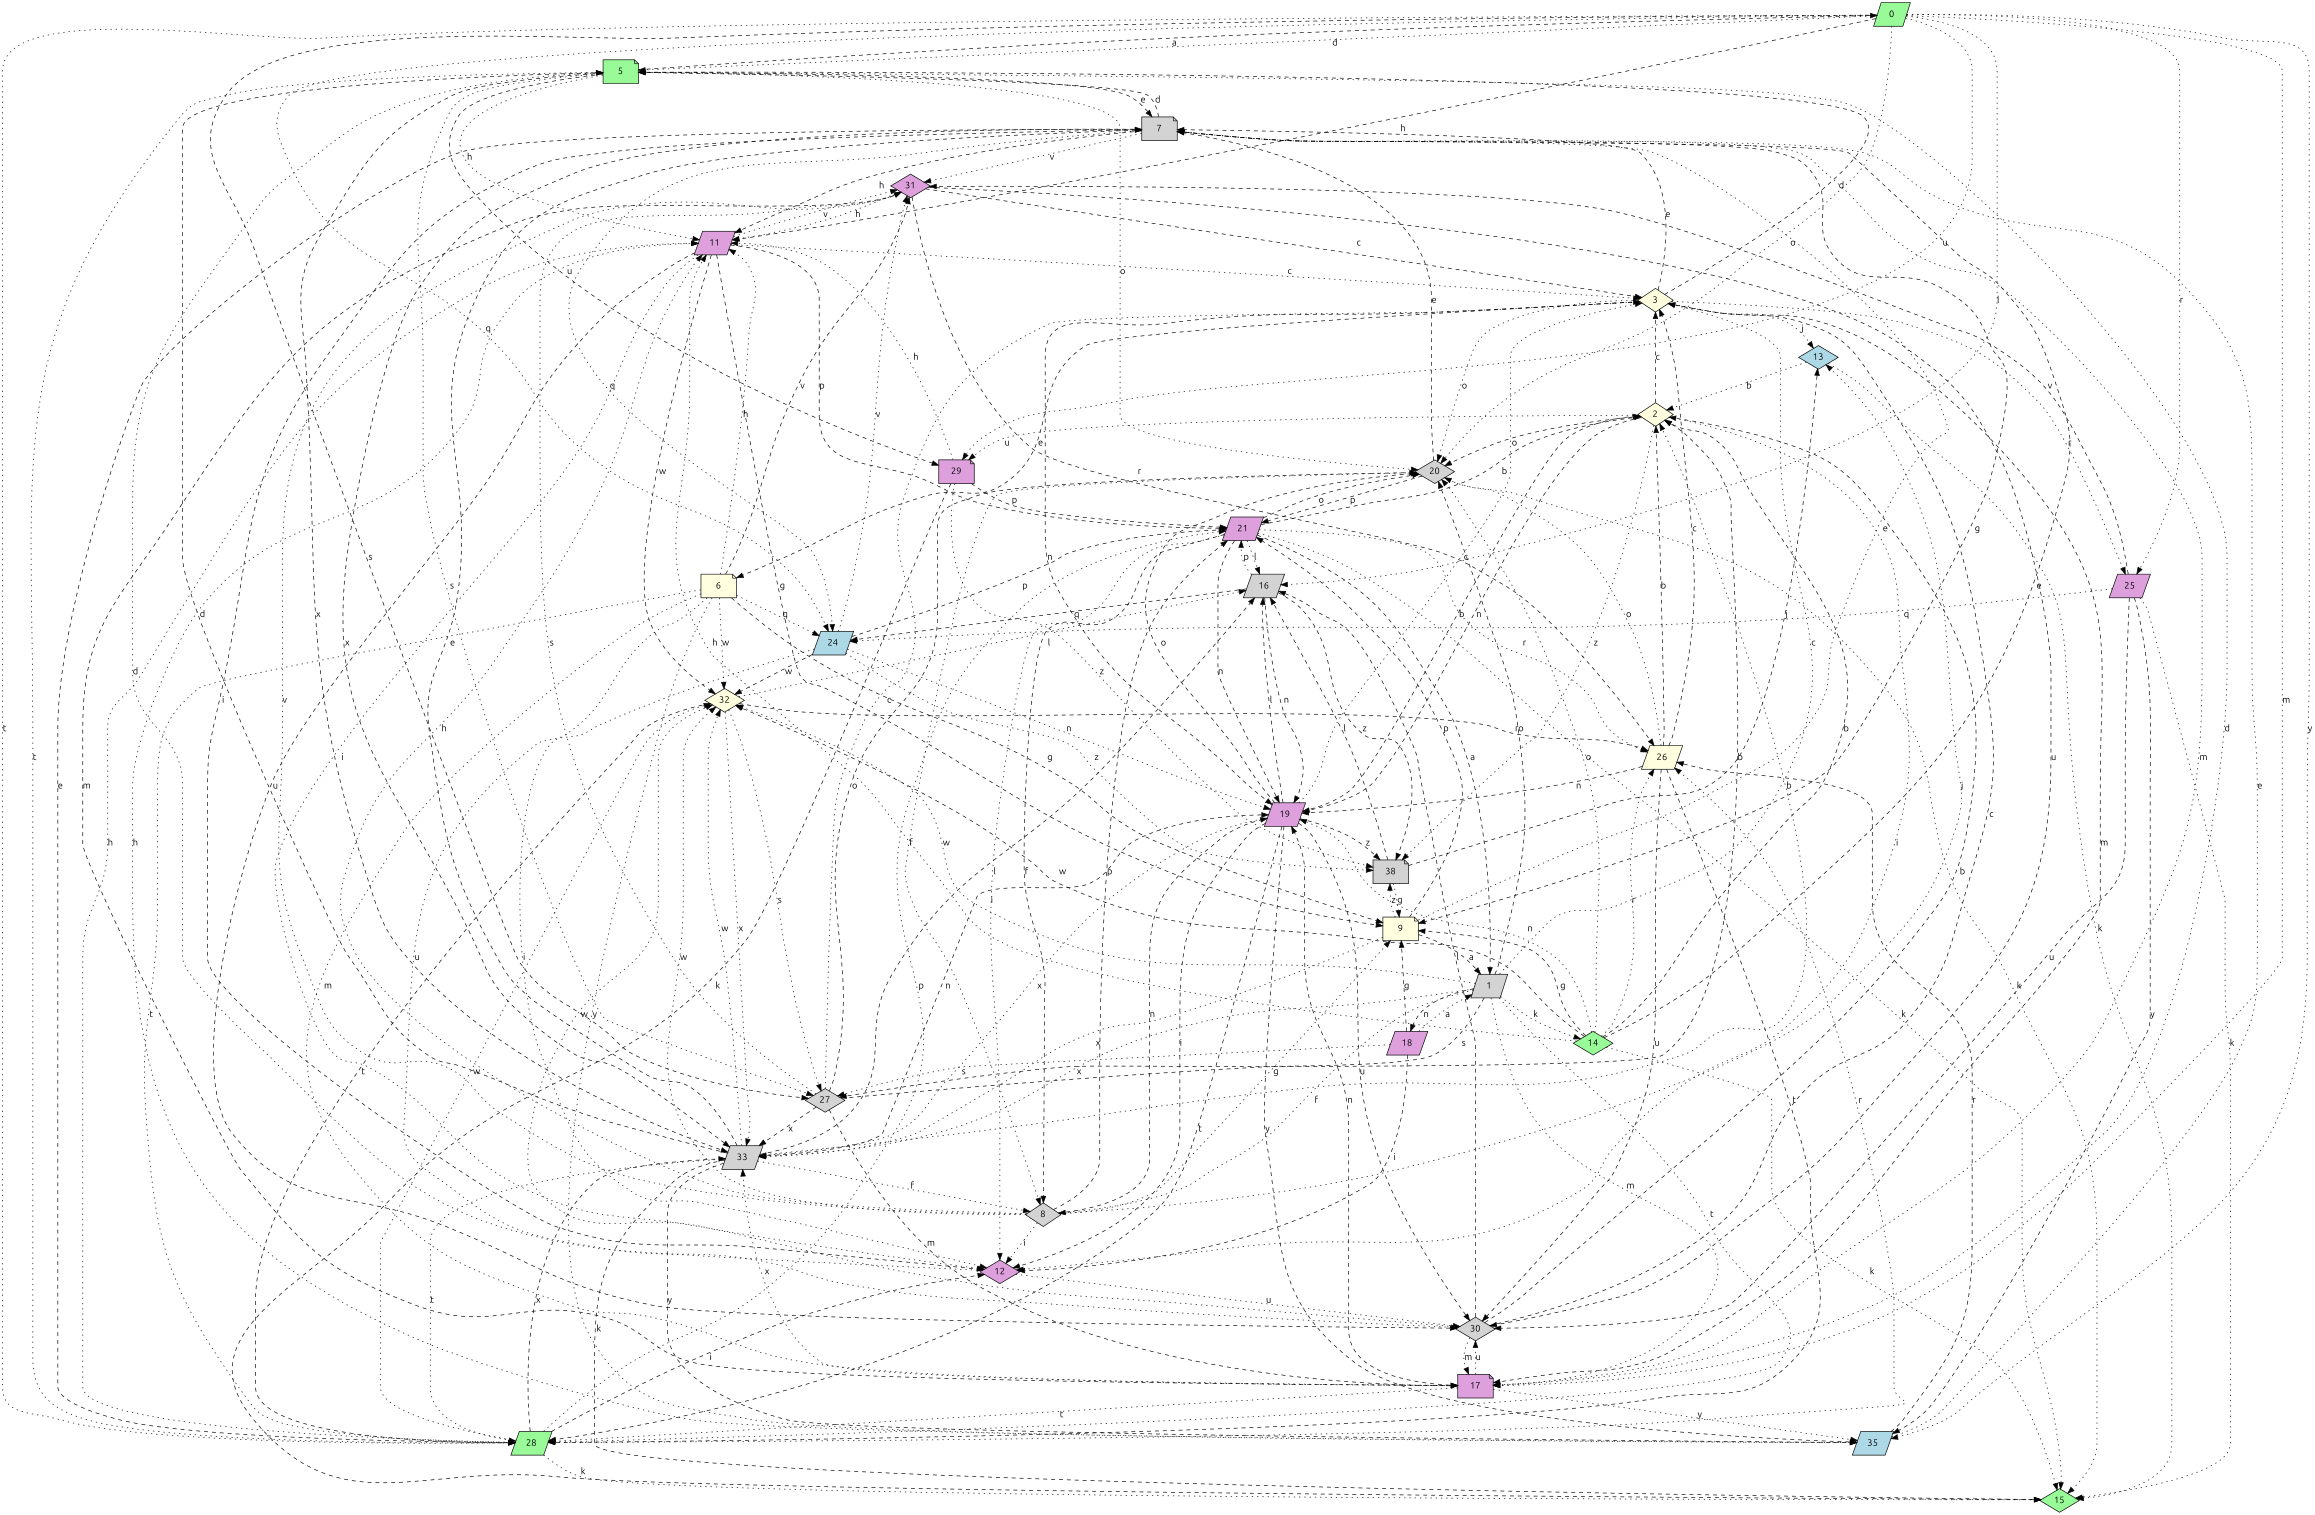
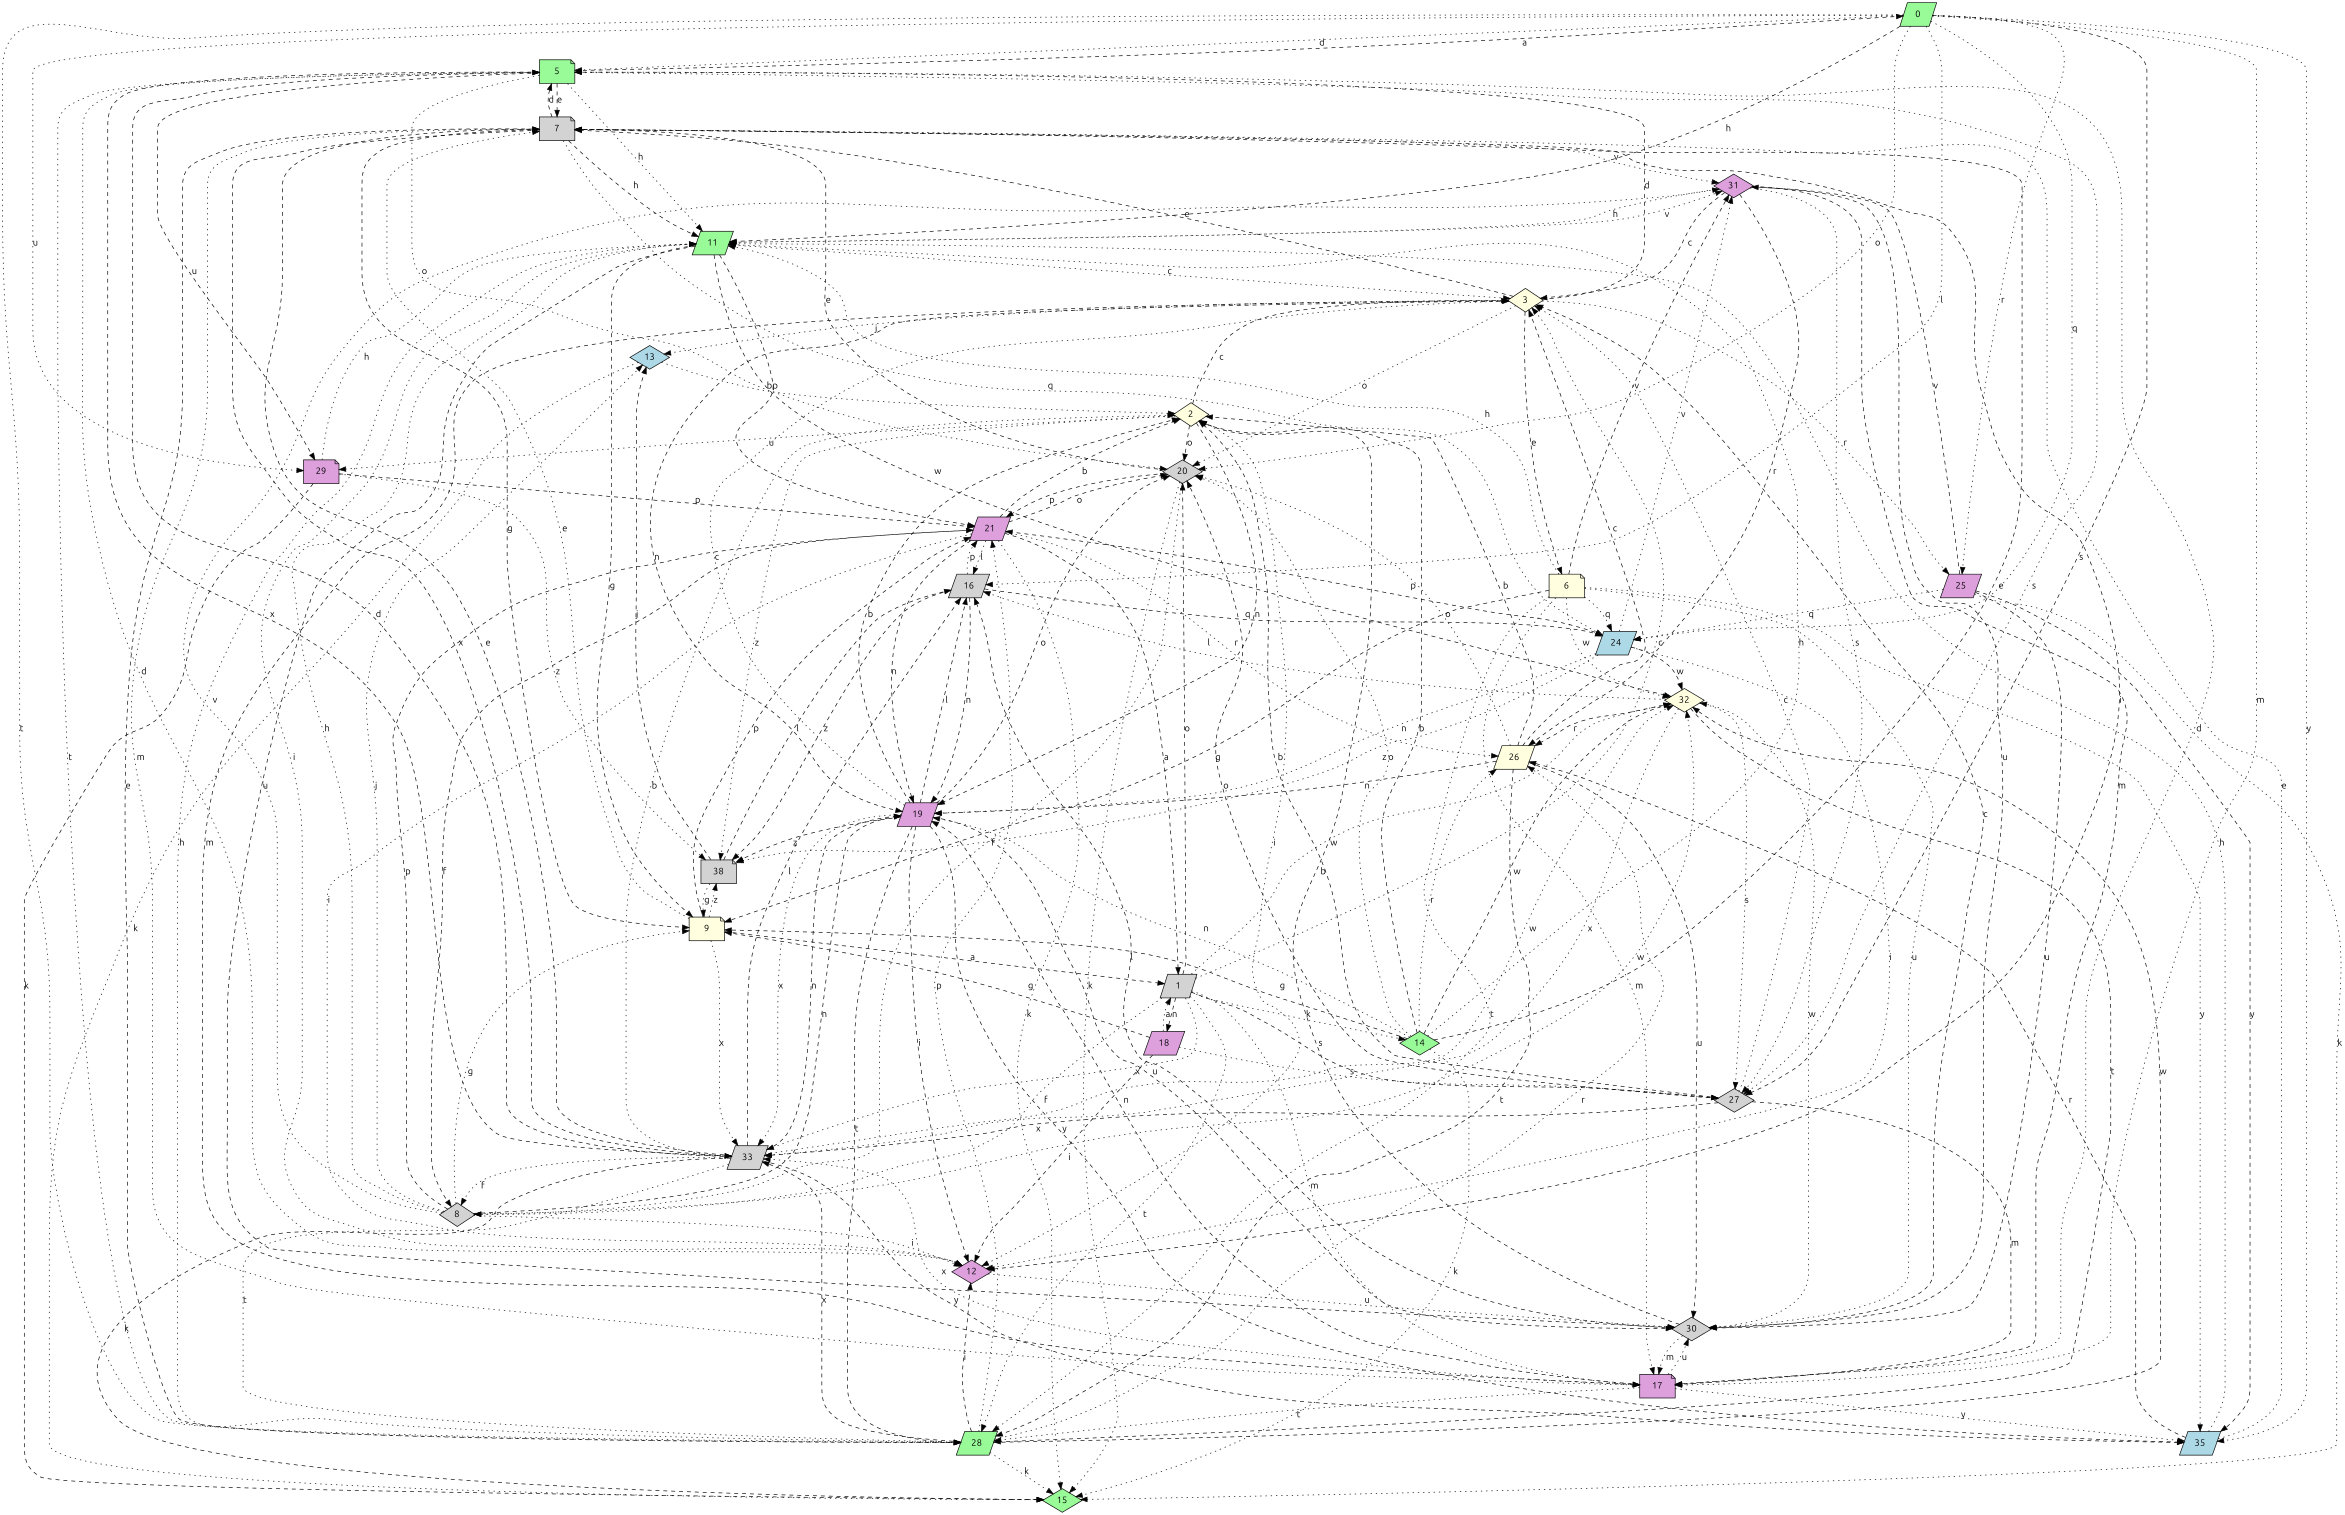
(715, 243) -> (713, 243)
(541, 539) -> (1848, 621)
(460, 1092) -> (2049, 1389)
